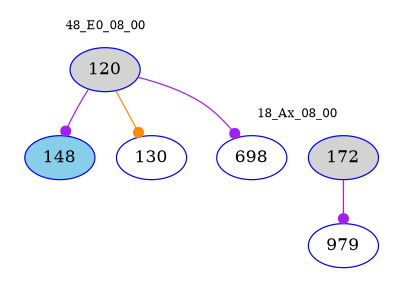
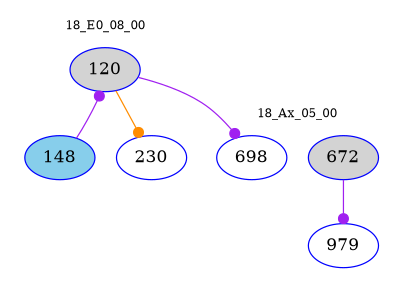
(106, 26) -> (106, 26)
(78, 108) -> (87, 120)
(298, 114) -> (298, 114)
(152, 158) -> (152, 158)
(343, 158) -> (343, 158)
